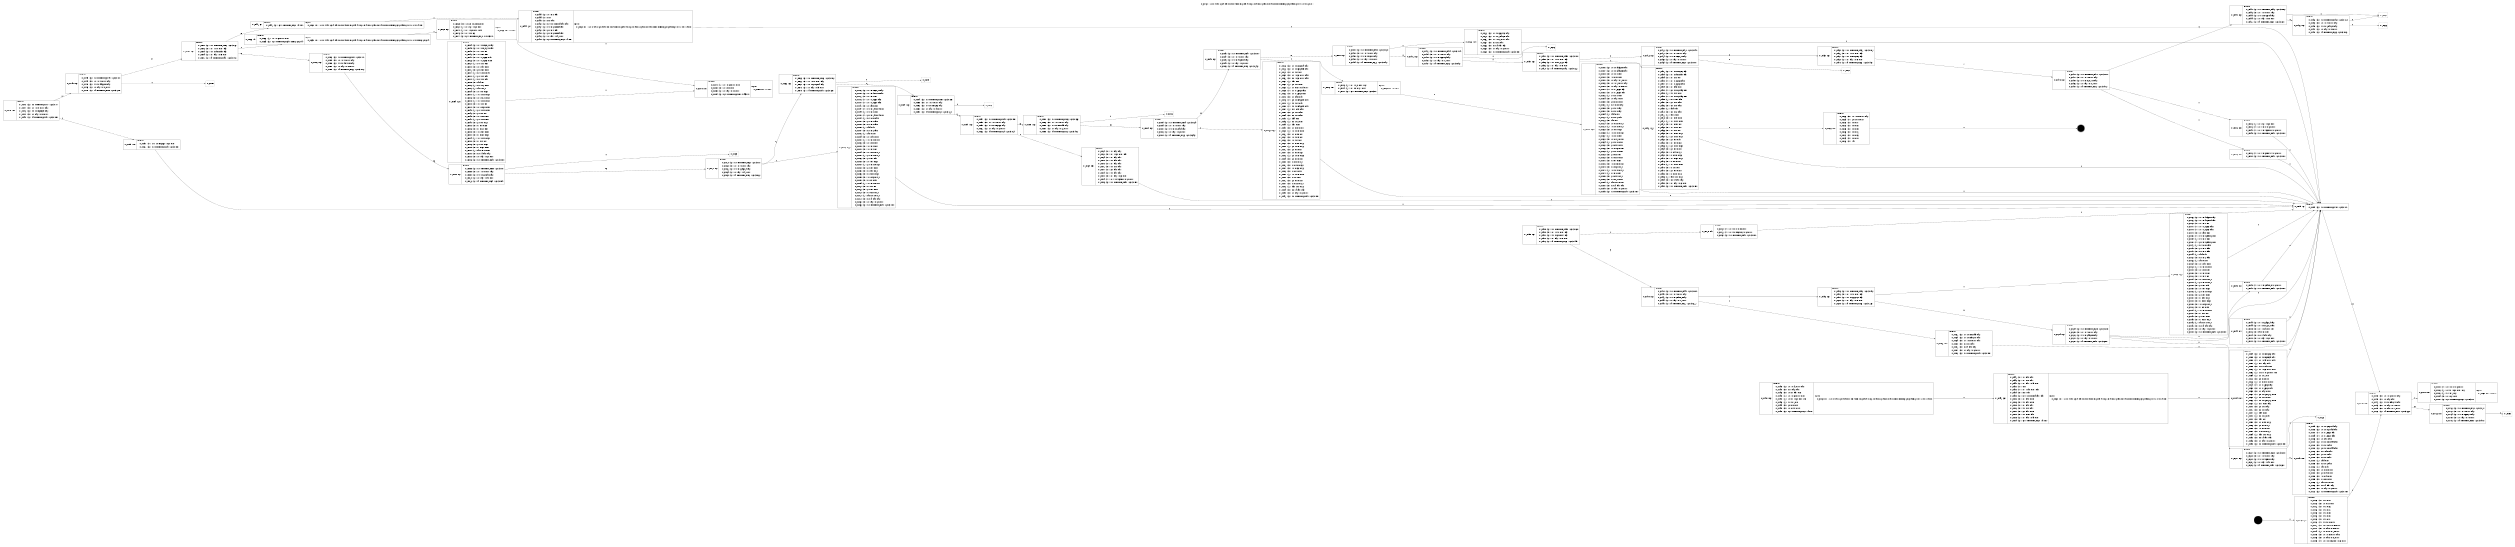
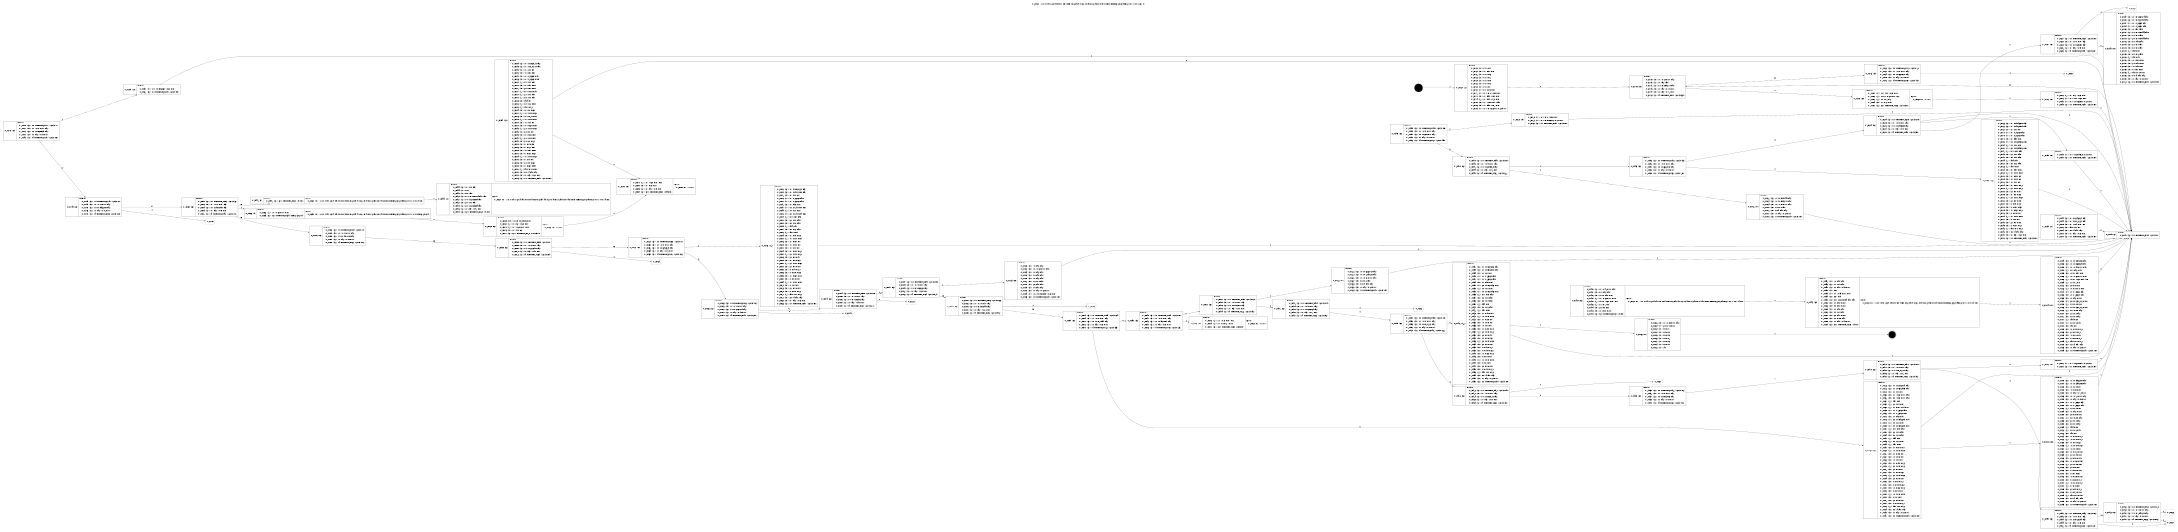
(1575, 28) -> (1404, 61)
(2170, 103) -> (1986, 99)
(1490, 109) -> (1980, 446)
